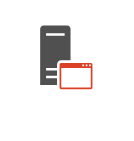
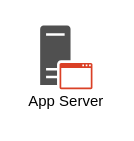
none -> (66, 102)
